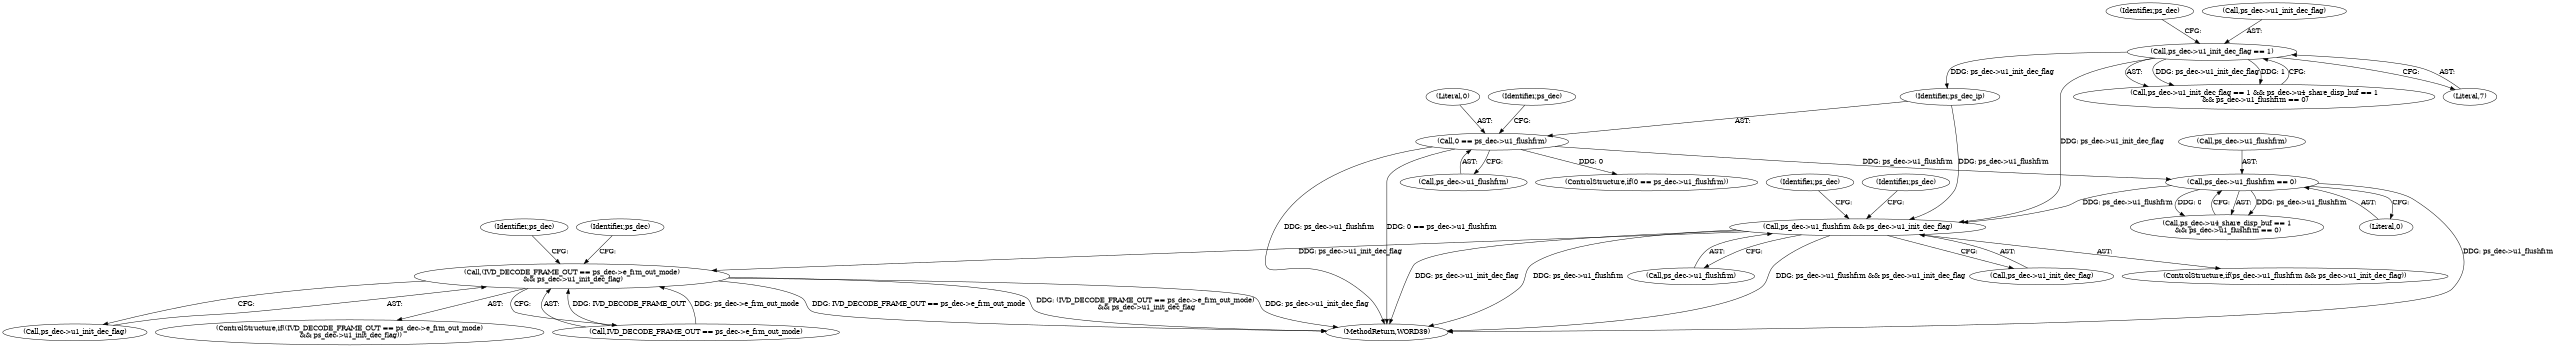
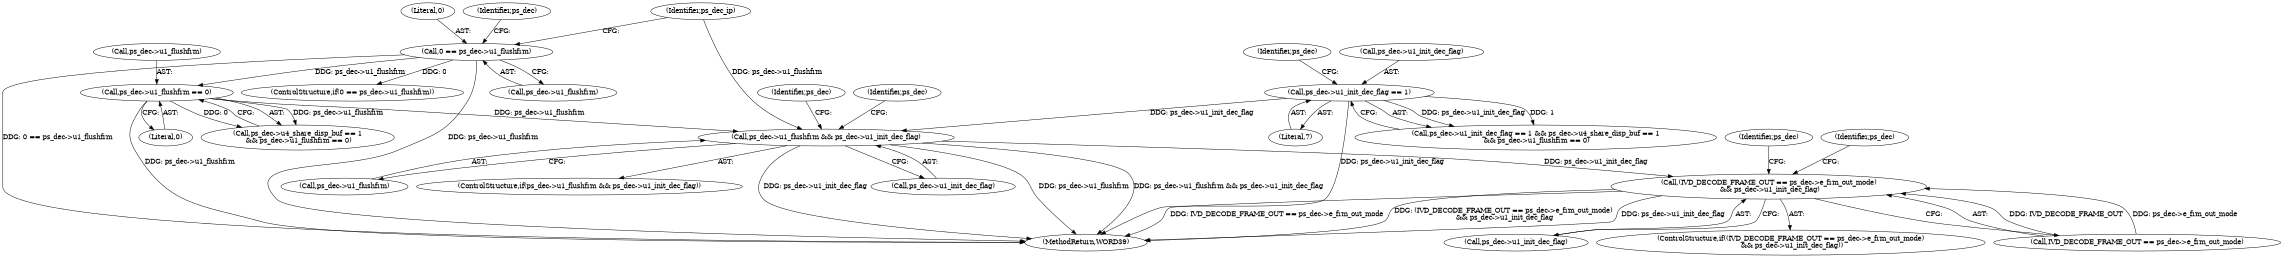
(2030, 55) -> (1264, 206)
(2412, 72) -> (1326, 113)
(1744, 121) -> (612, 32)
